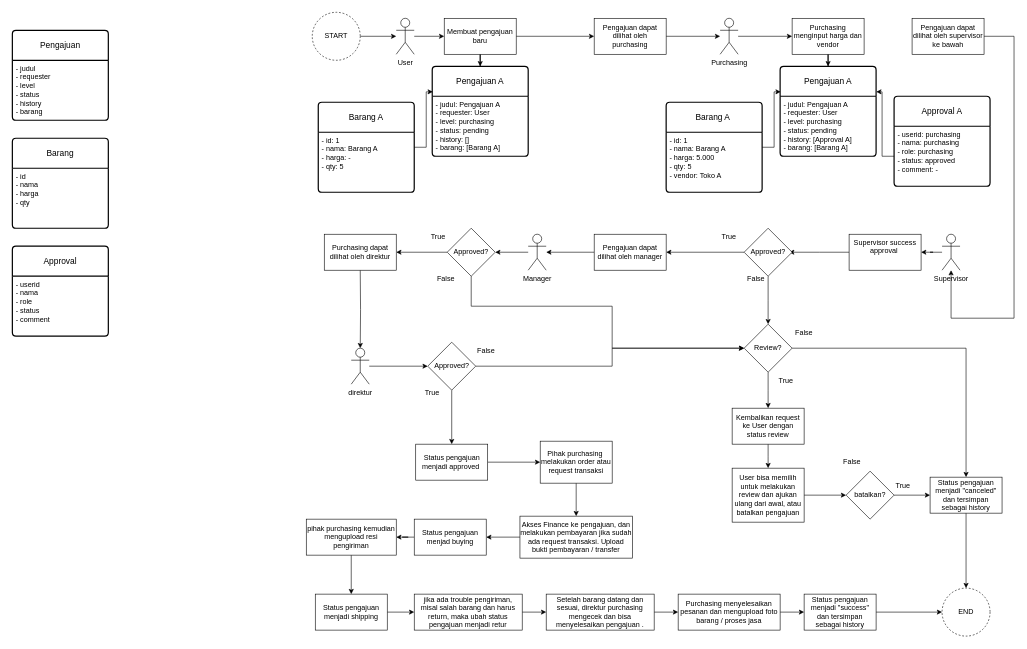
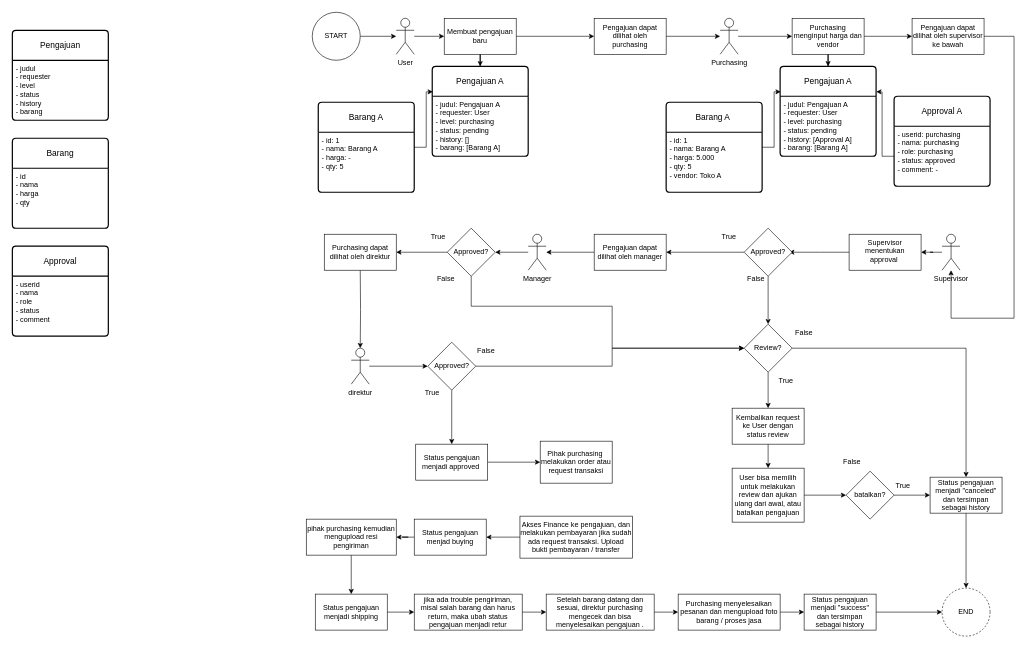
(336, 36) -> (336, 36)
none -> (906, 36)
(885, 247) -> (885, 247)
(576, 510) -> none
